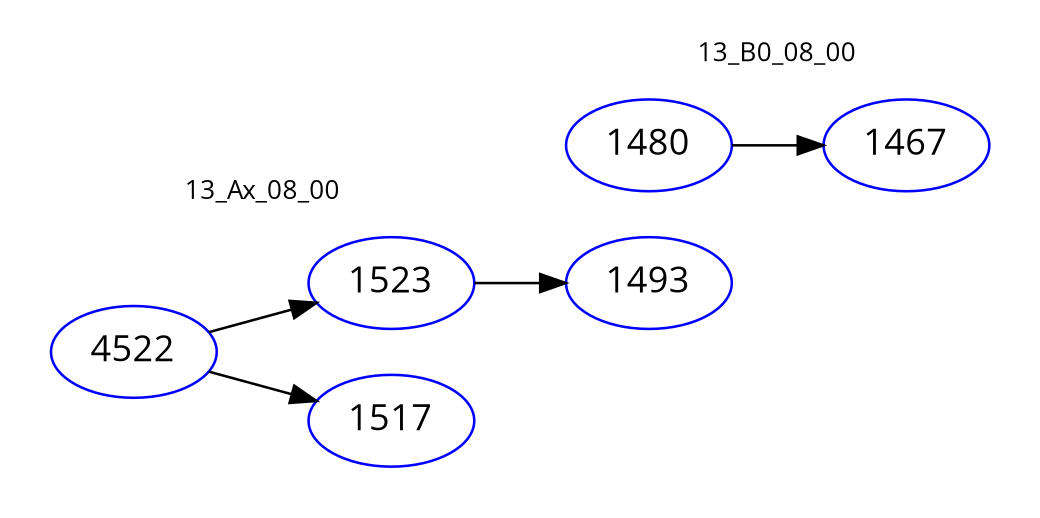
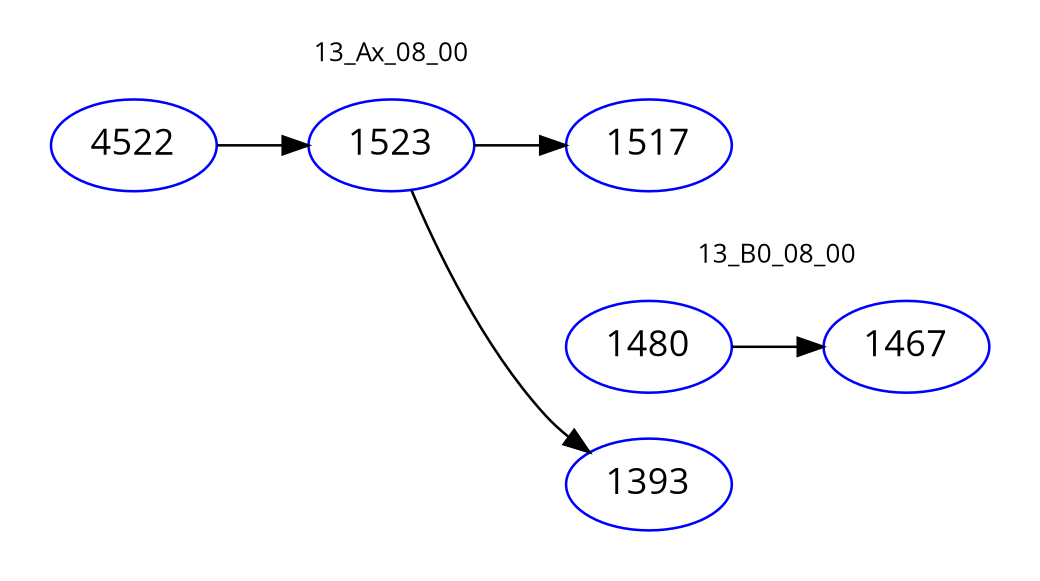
(649, 283) -> (649, 484)
(250, 383) -> (507, 145)
